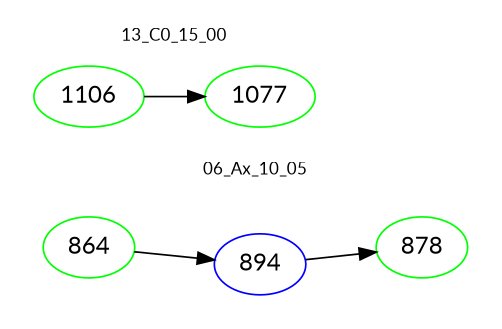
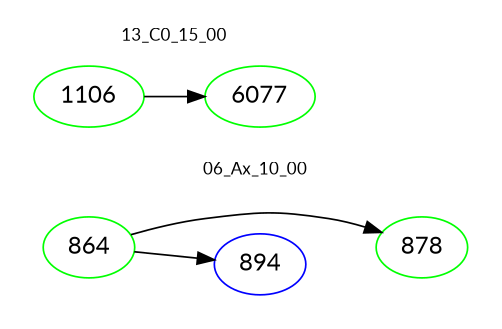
(260, 97) -> (260, 97)
(255, 170) -> (255, 170)
(333, 257) -> (248, 214)
